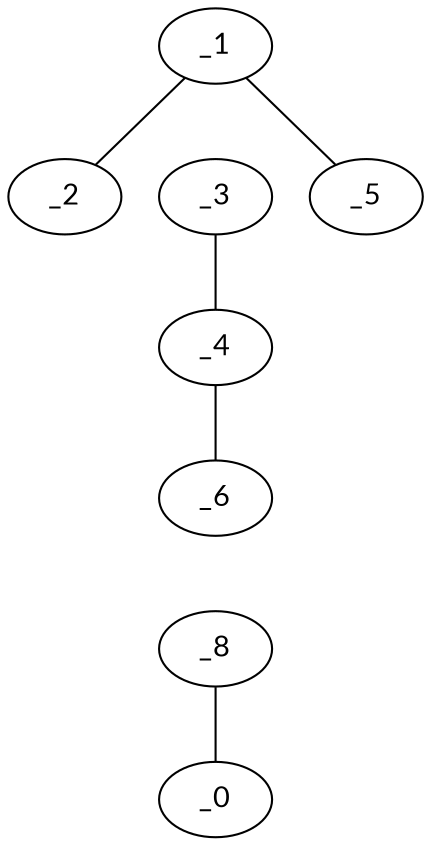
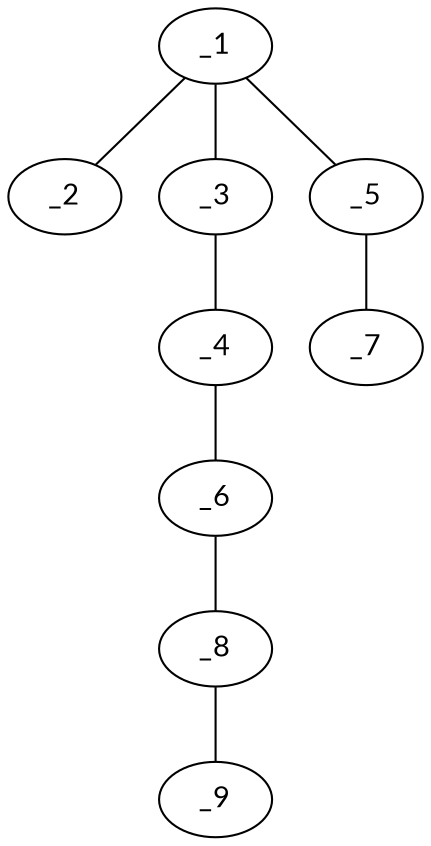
none -> (216, 122)
none -> (366, 347)
none -> (216, 574)
(216, 800) -> (216, 800)
